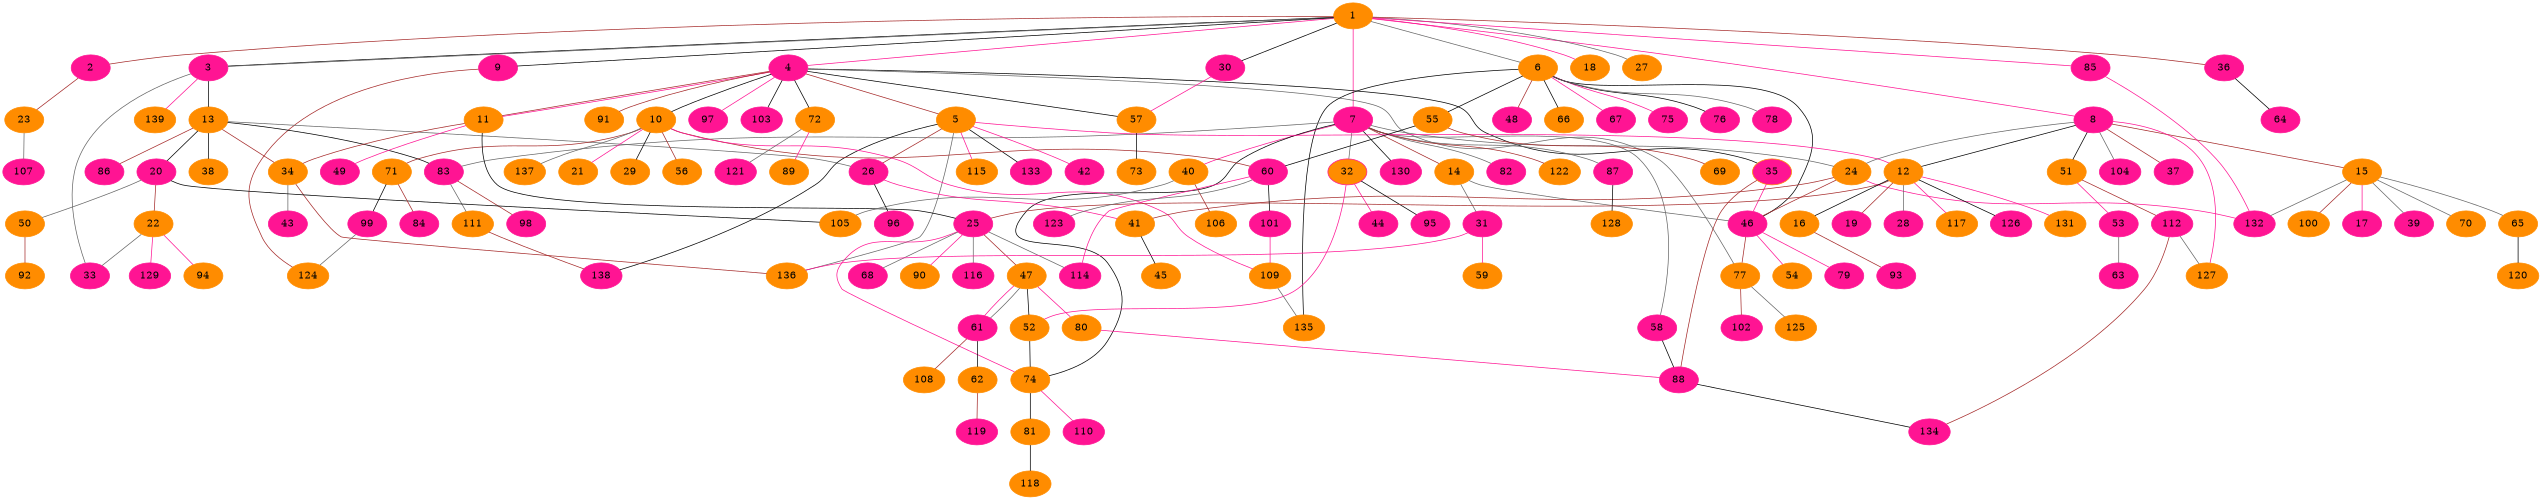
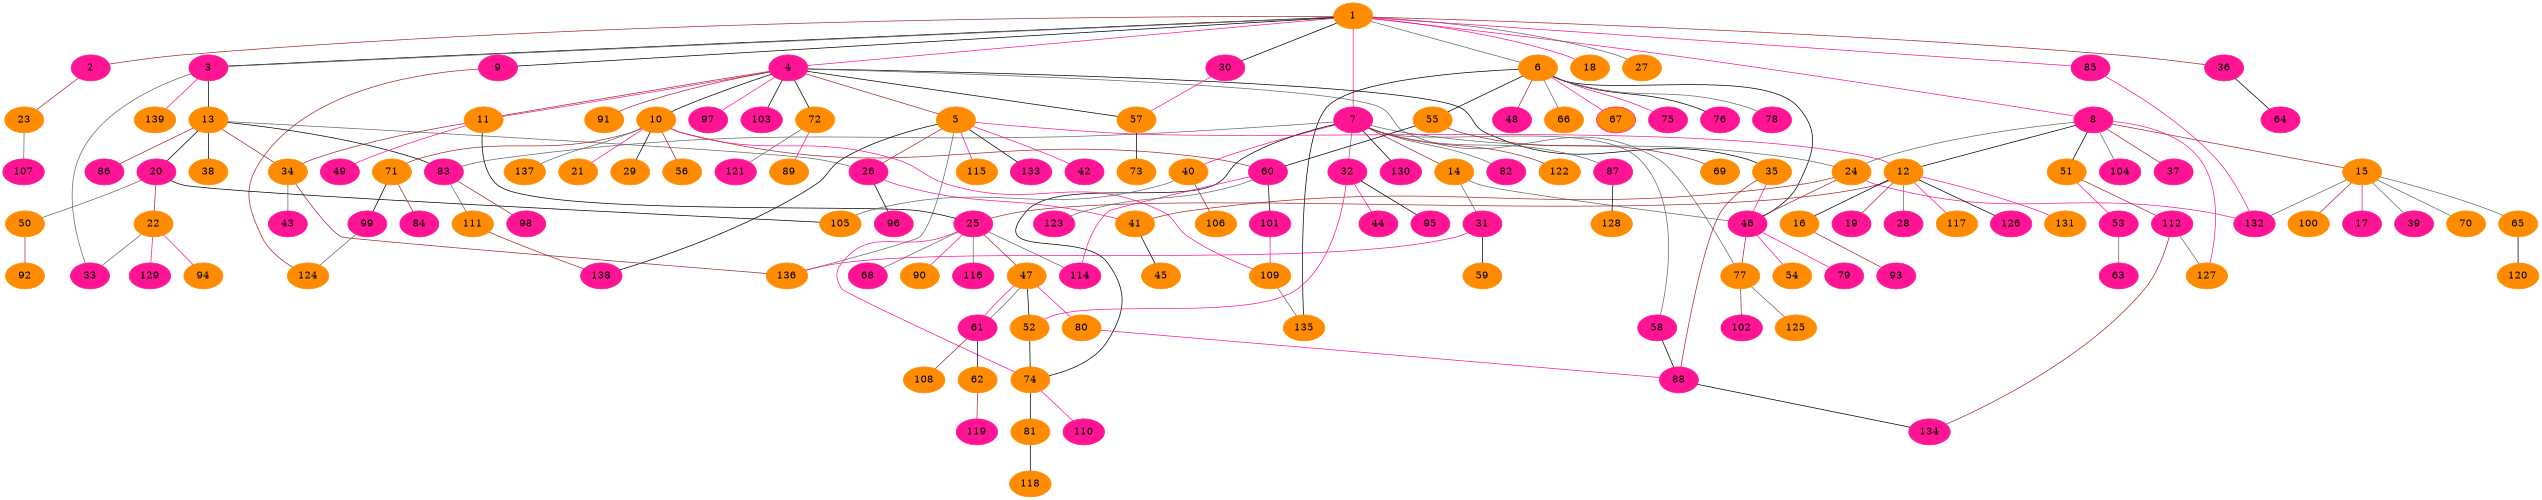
(1551, 94) -> (1551, 94)
(1616, 120) -> (1616, 120)
(1347, 172) -> (1347, 172)
(1772, 172) -> (1772, 172)
(1482, 250) -> (1482, 250)
